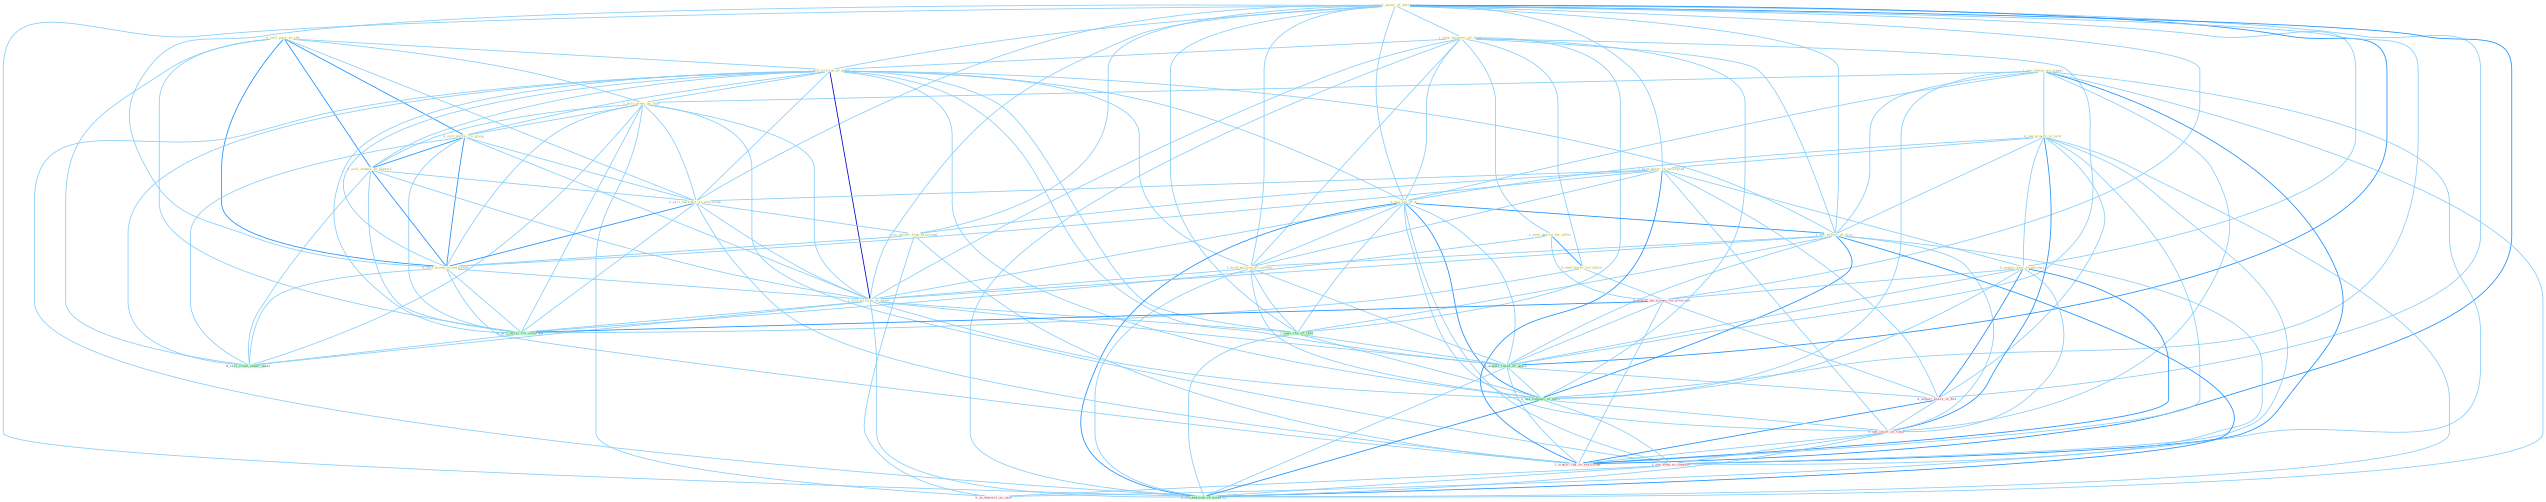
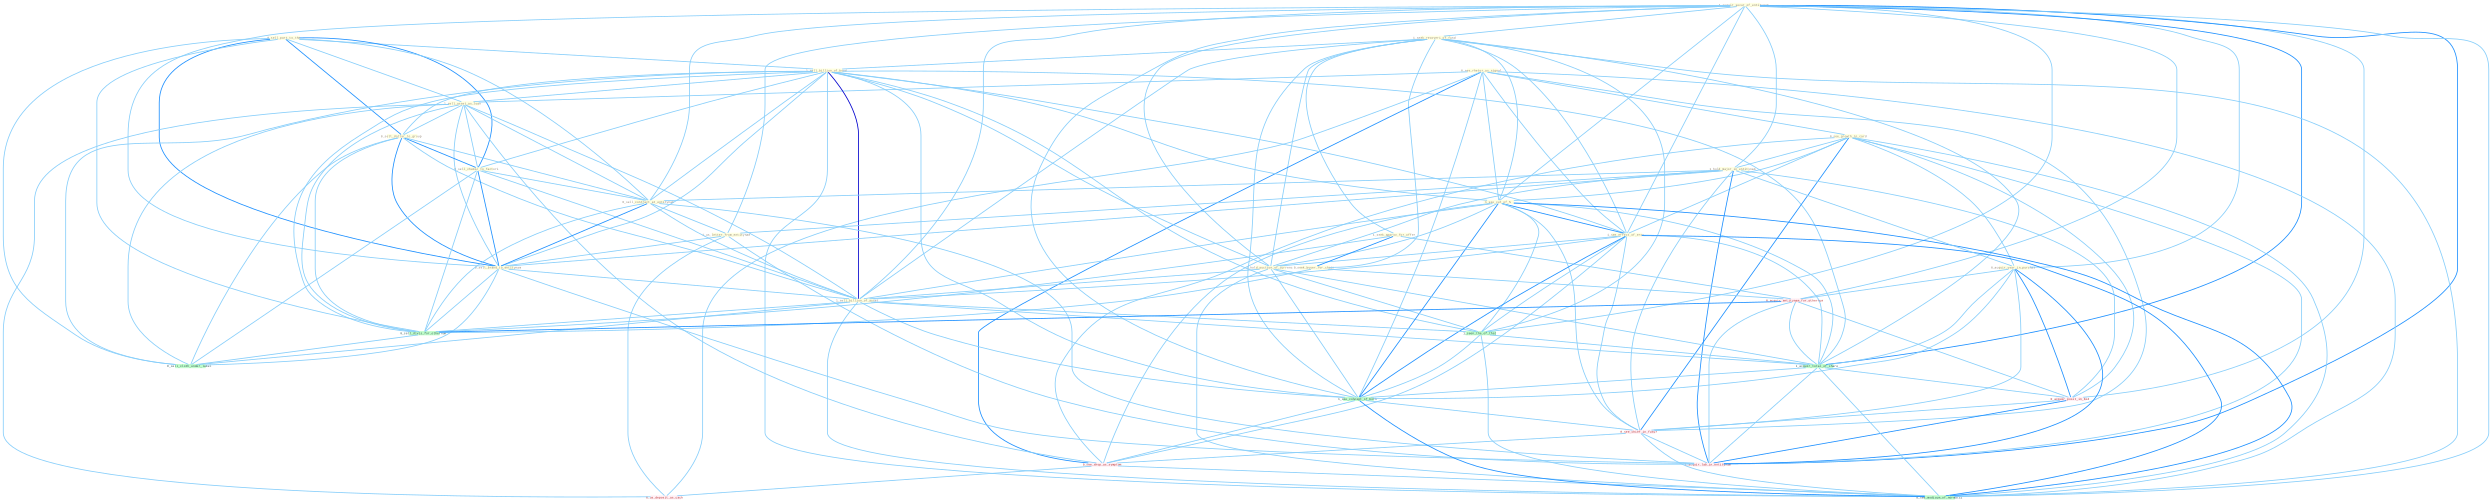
(1161, 23) -> none
